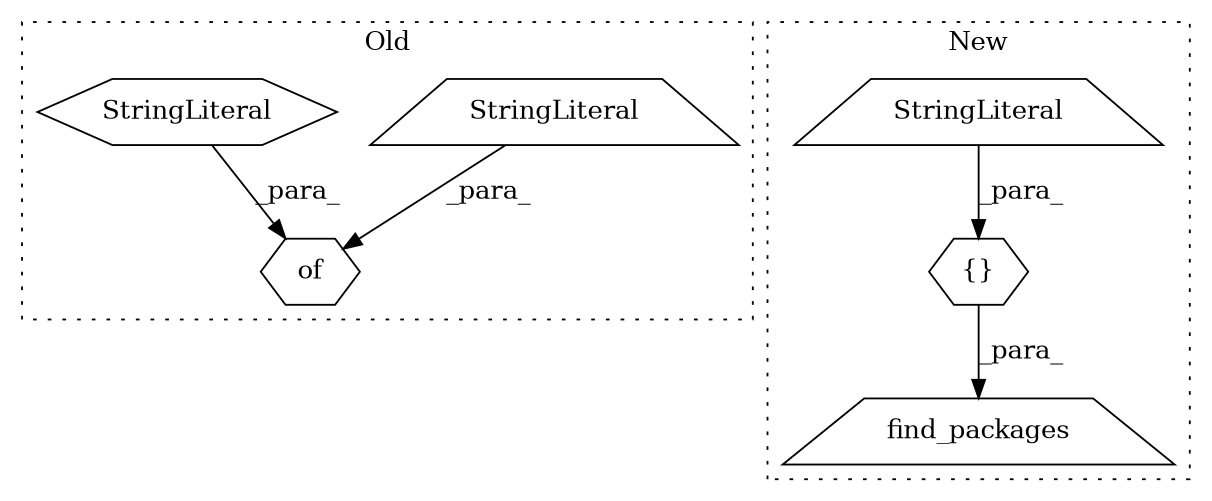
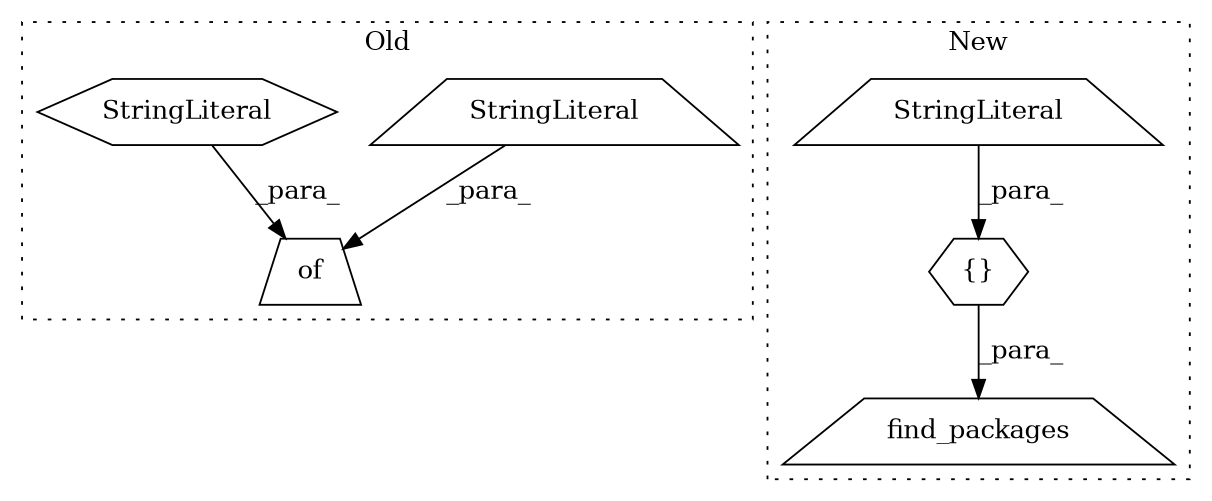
(310, 272) -> (310, 272)
